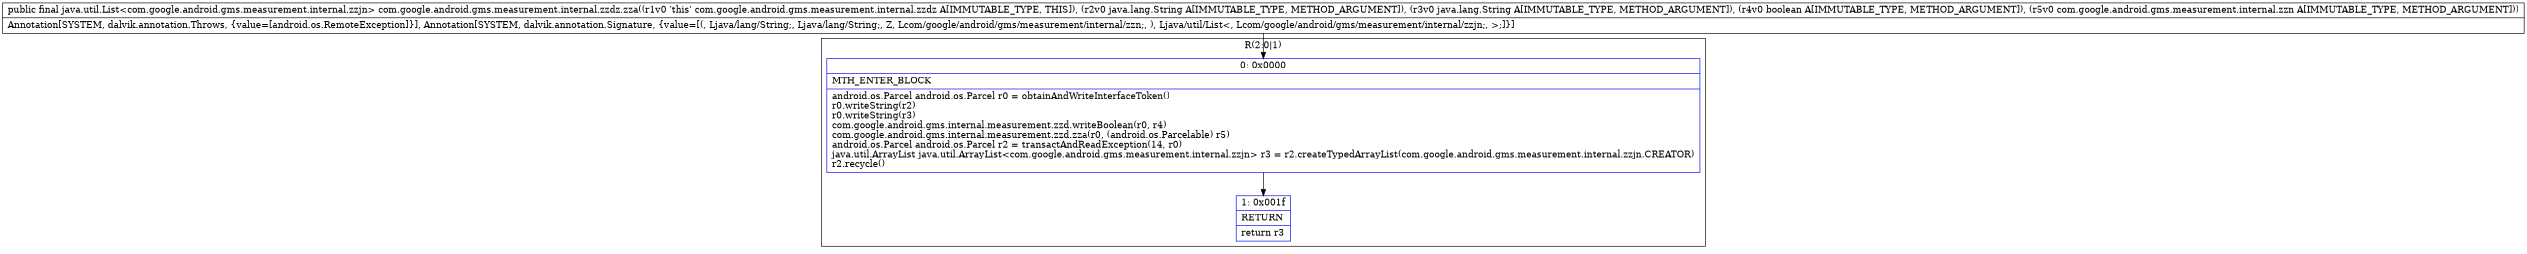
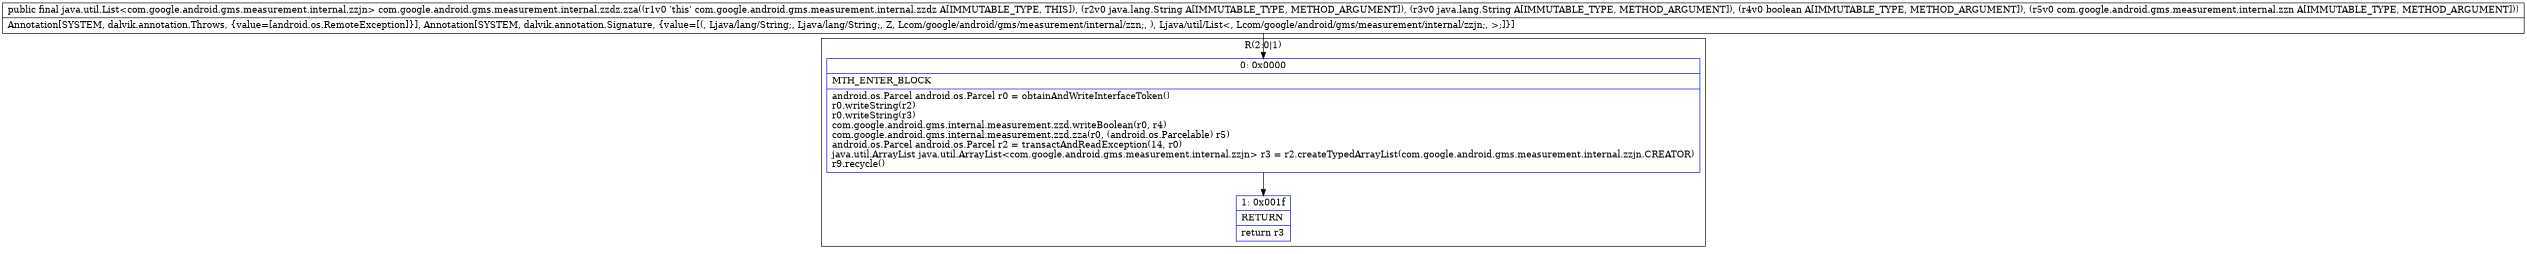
(859, 164) -> (859, 164)
